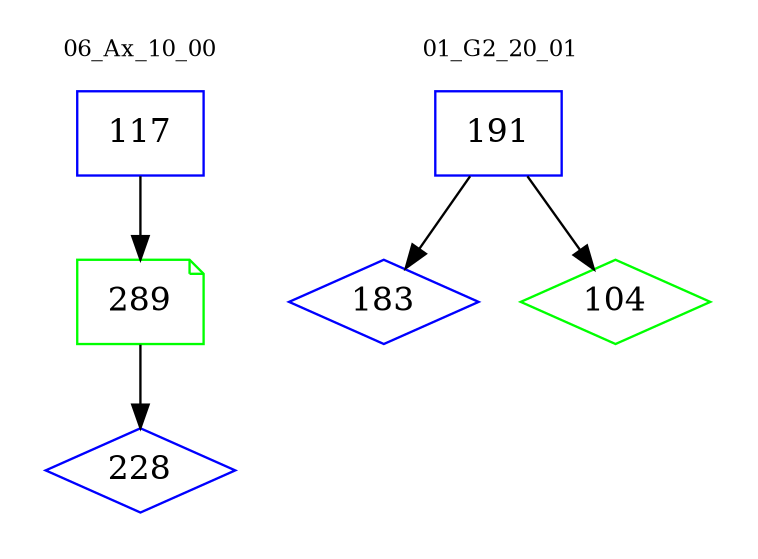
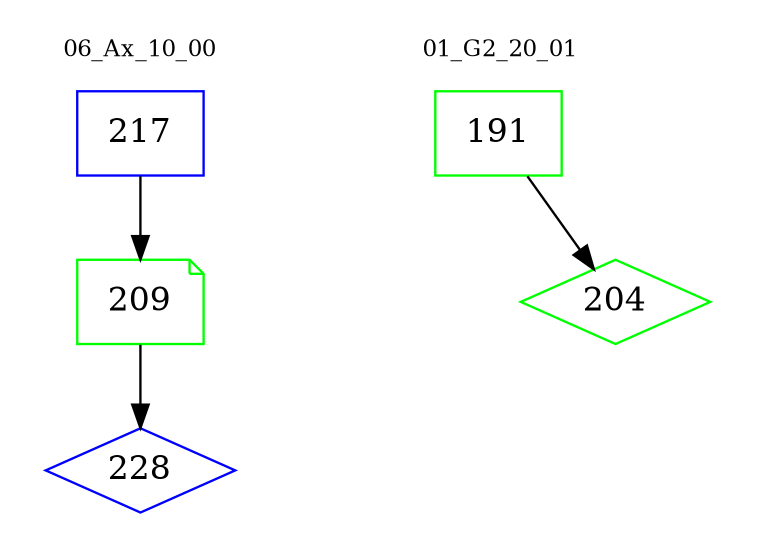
(140, 133) -> (140, 133)
(498, 133) -> (498, 133)
(140, 302) -> (140, 302)
(384, 302) -> none
(615, 302) -> (615, 302)
